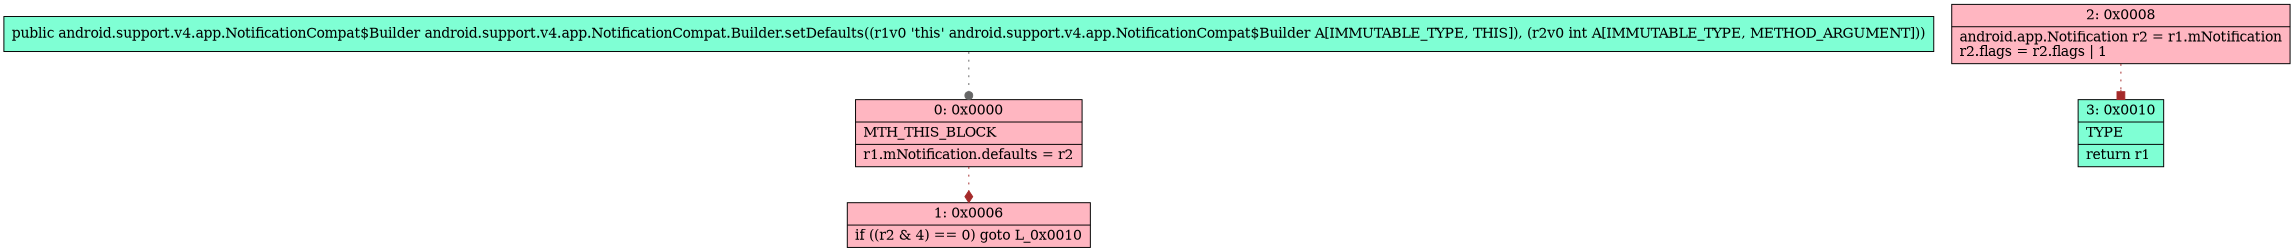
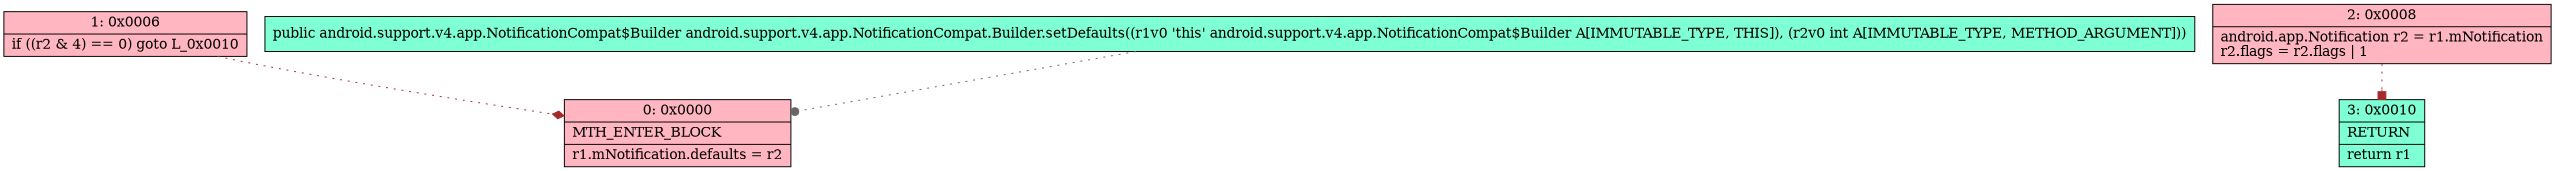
(930, 133) -> (647, 133)
(2105, 133) -> (2379, 133)
(969, 179) -> (385, 87)
